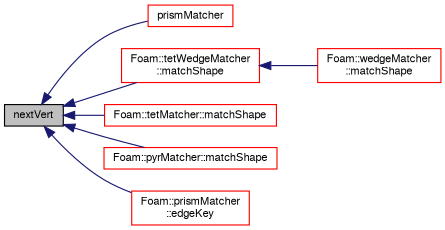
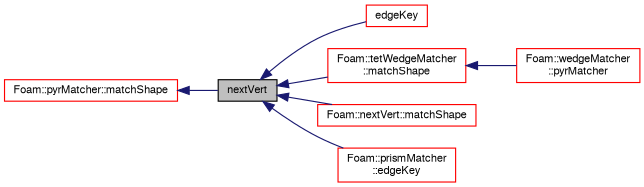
(190, 16) -> (397, 16)
(379, 66) -> (578, 66)
(190, 115) -> (397, 115)
(109, 138) -> (204, 90)
